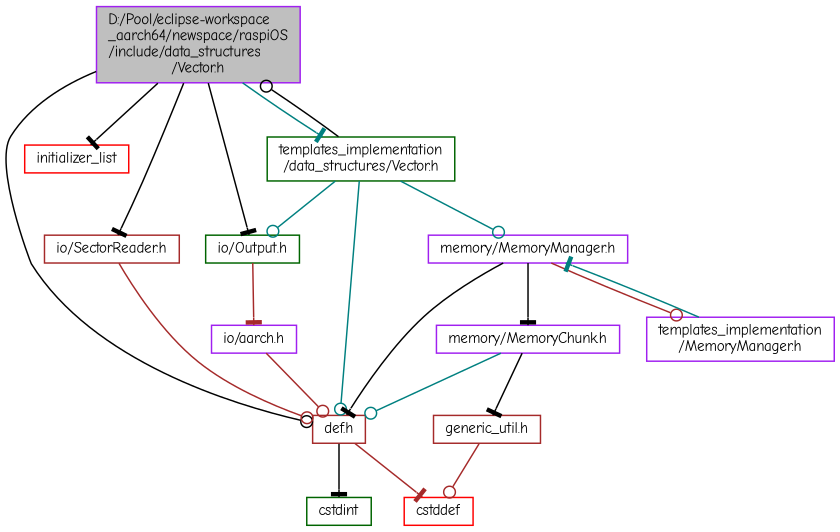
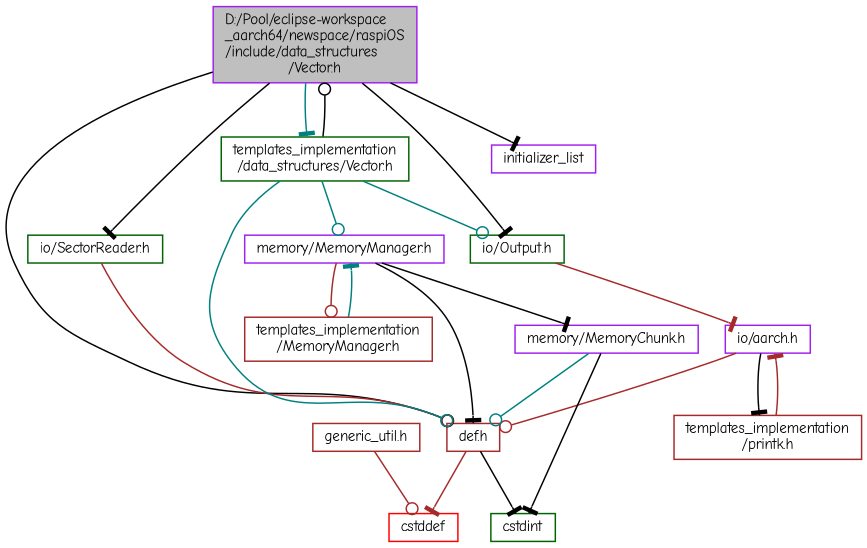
(77, 159) -> (544, 159)
(112, 249) -> (95, 249)
(740, 339) -> (338, 339)
(509, 381) -> (566, 430)
none -> (768, 437)
